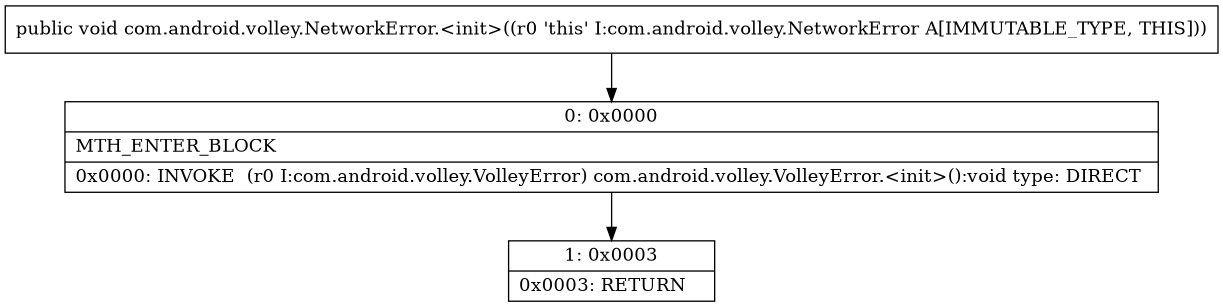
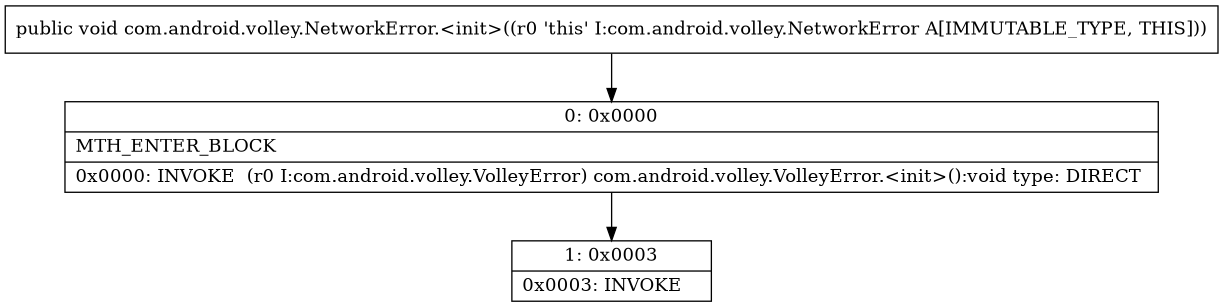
(612, 285) -> (612, 285)
